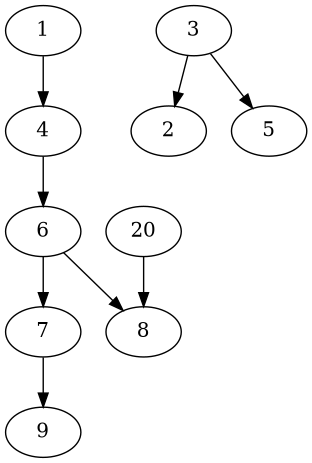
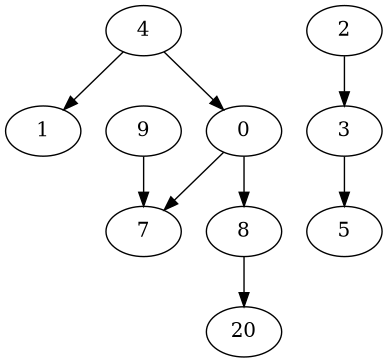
(43, 74) -> (99, 76)
(183, 74) -> (344, 74)
(43, 231) -> (244, 131)
(144, 275) -> (244, 275)
(43, 375) -> (144, 174)
